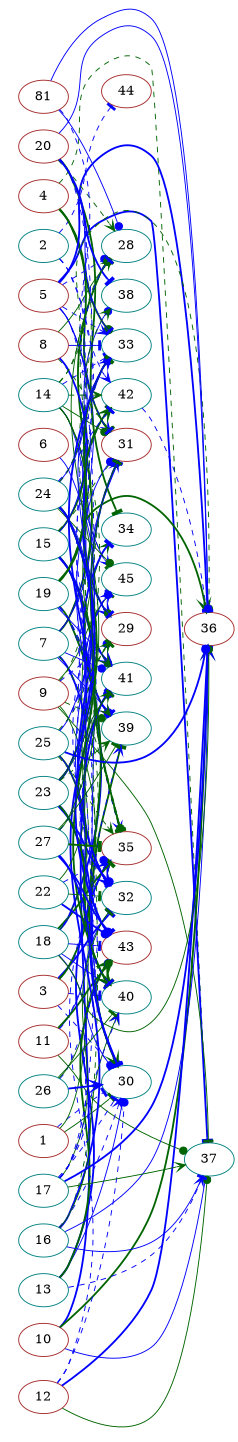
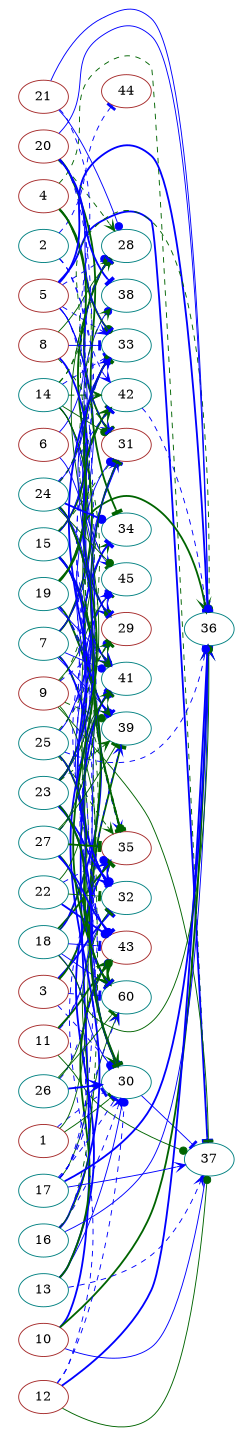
(44, 97) -> (44, 97)
none -> (85, 349)
(209, 629) -> (209, 629)
(86, 717) -> (82, 511)
(162, 745) -> (162, 745)
(91, 957) -> (91, 957)
(126, 997) -> (126, 997)
(122, 1178) -> (122, 1178)
(149, 1243) -> (162, 1116)
